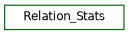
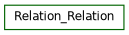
(64, 17) -> (64, 17)
